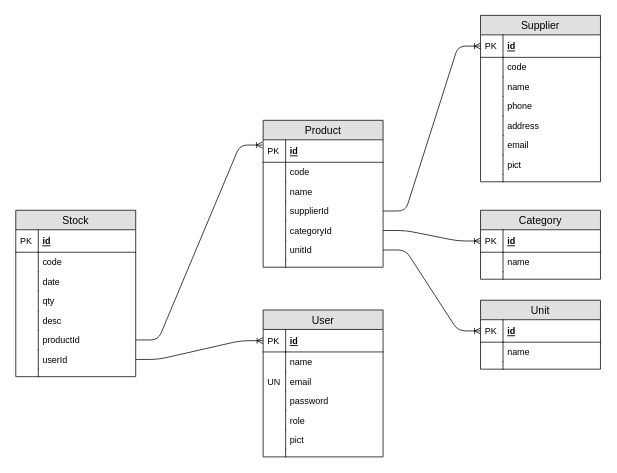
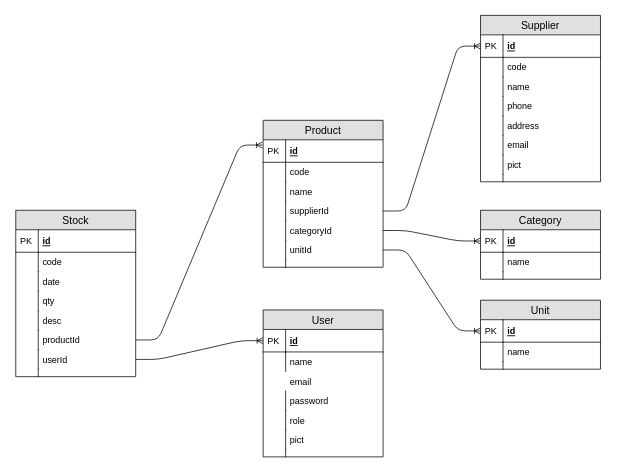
(274, 381) -> none
